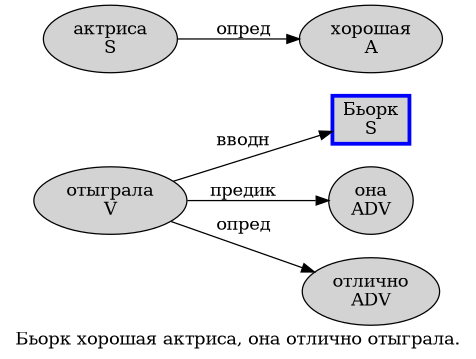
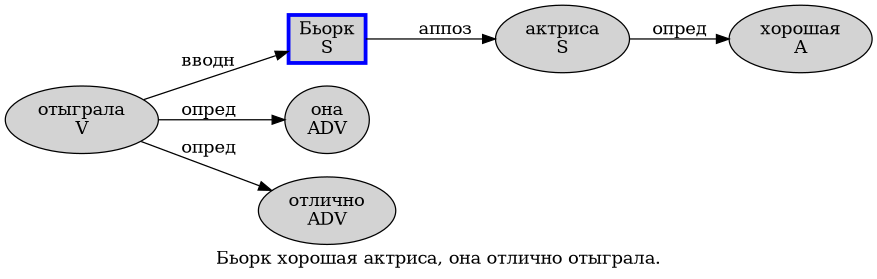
none -> (424, 39)
(243, 191) -> (208, 110)
